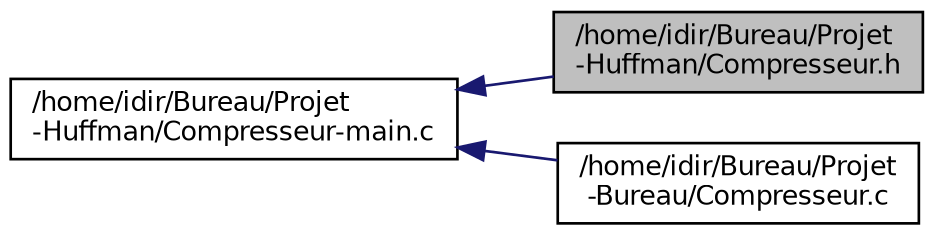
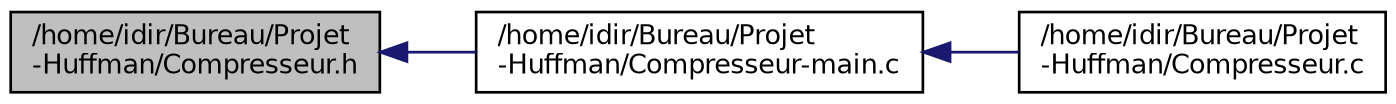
(519, 81) -> (442, 52)
(738, 183) -> (1202, 52)
